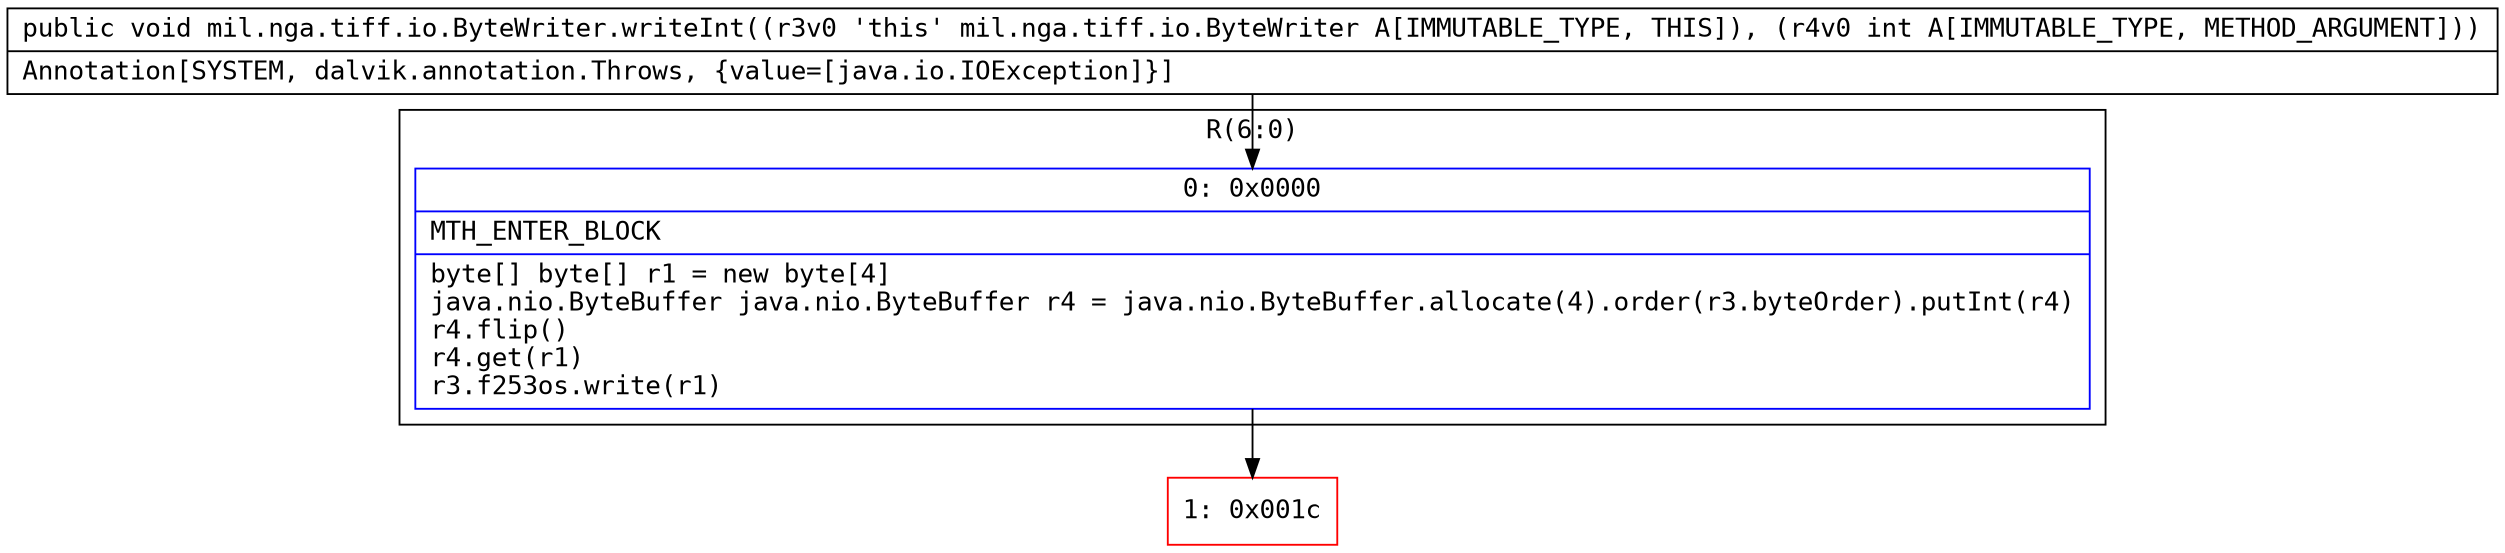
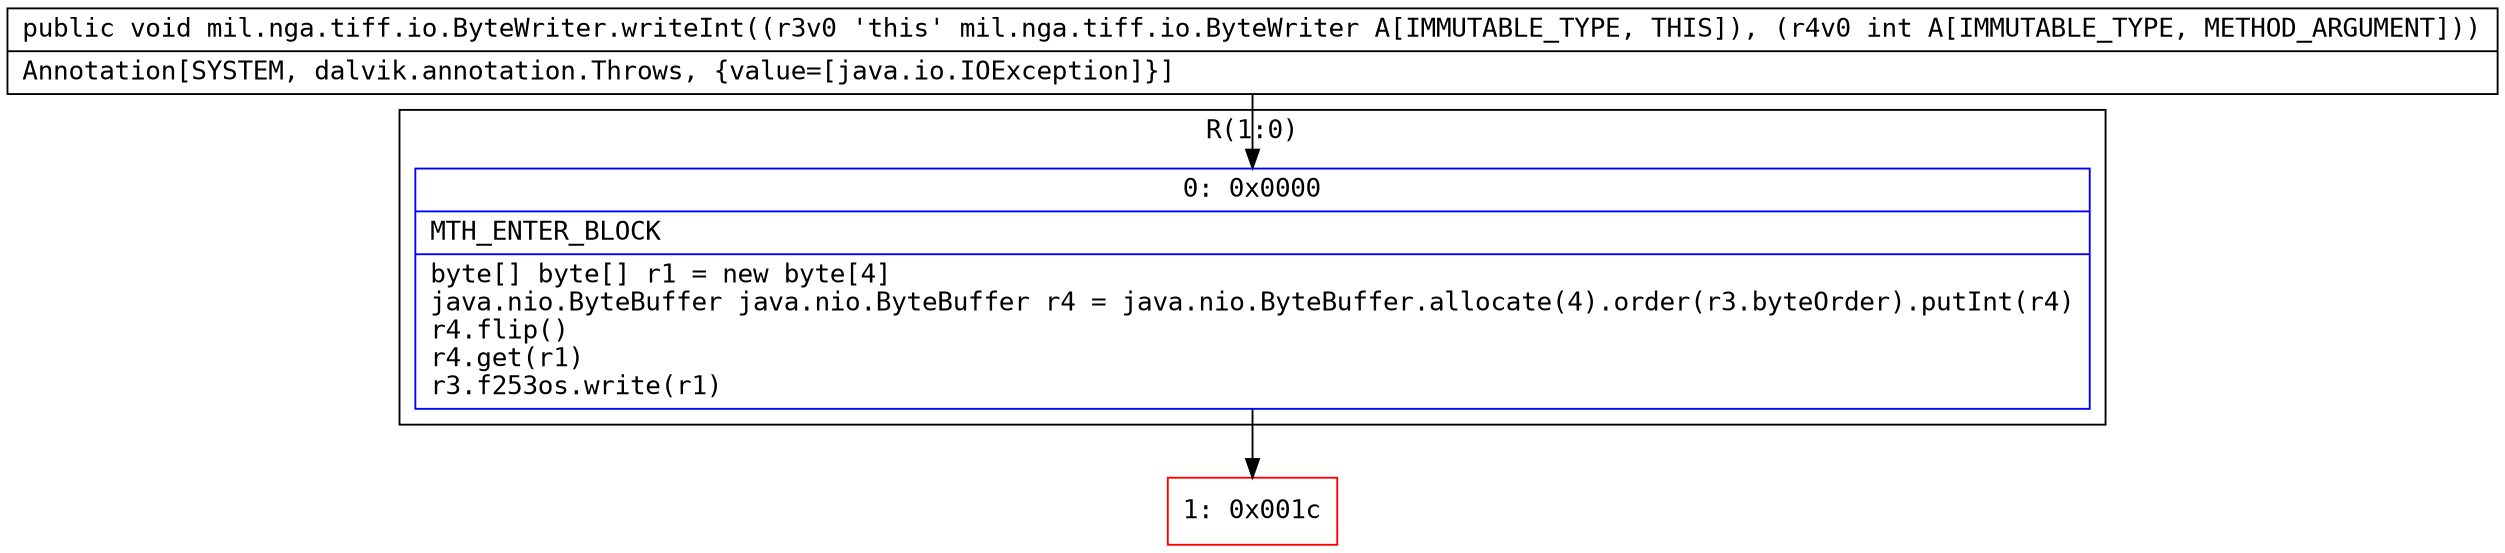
(1253, 131) -> (1253, 131)
